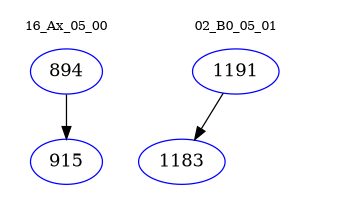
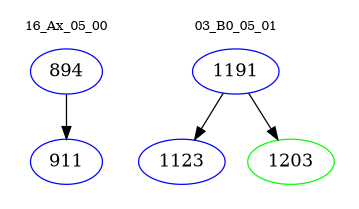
(236, 27) -> (236, 27)
(66, 162) -> (66, 162)
(182, 162) -> (182, 162)
none -> (291, 162)
